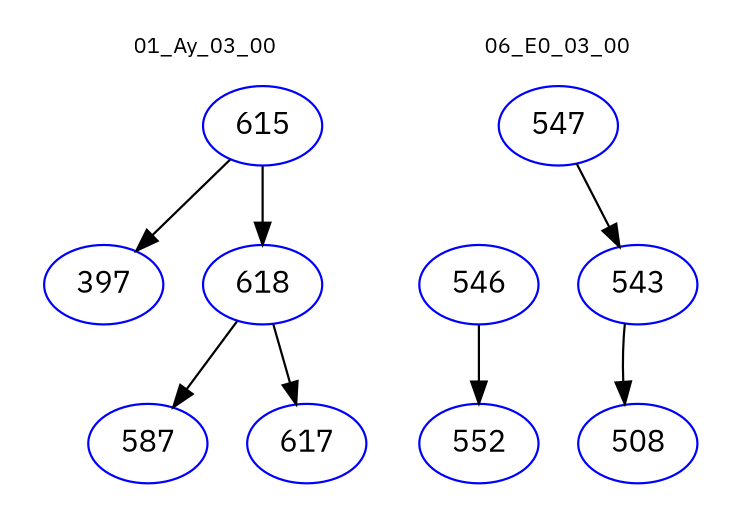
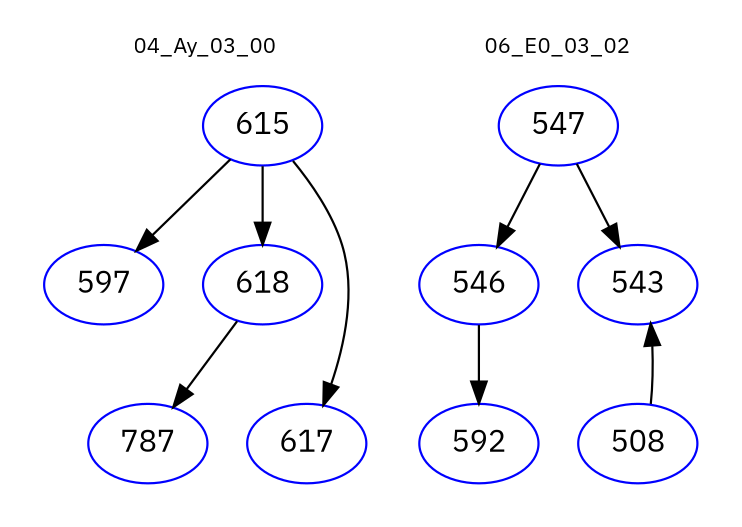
(205, 47) -> (205, 47)
(558, 47) -> (558, 47)
none -> (524, 195)
(104, 285) -> (104, 285)
(282, 353) -> (347, 266)
(623, 353) -> (653, 375)
(148, 444) -> (148, 444)
(479, 444) -> (479, 444)
